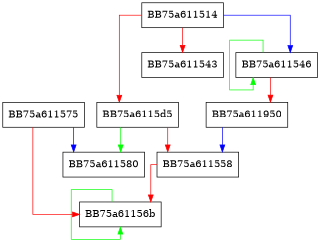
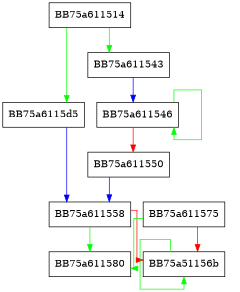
(272, 15) -> (133, 86)
(183, 37) -> (109, 37)
(119, 44) -> (67, 62)
(247, 115) -> (129, 165)
(74, 136) -> (134, 239)
(121, 136) -> (90, 236)
(168, 136) -> (67, 161)
(120, 214) -> (184, 264)
